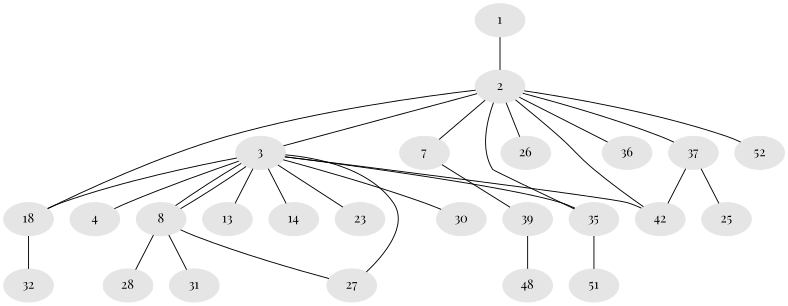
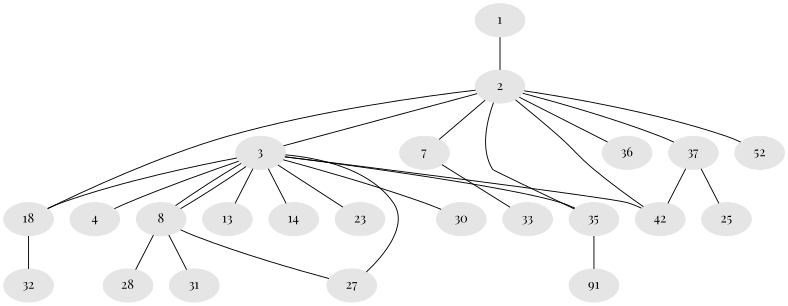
(526, 153) -> none
(528, 219) -> (528, 219)
(528, 285) -> none
(594, 285) -> (594, 285)
